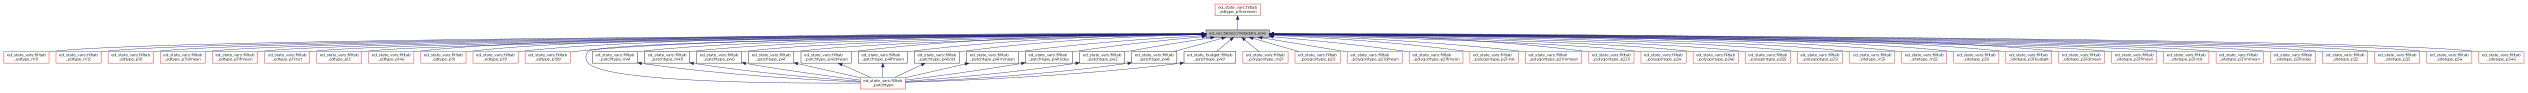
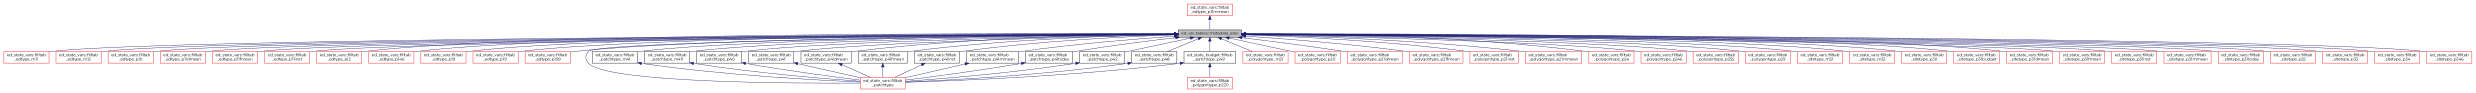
(1431, 38) -> (1210, 72)
